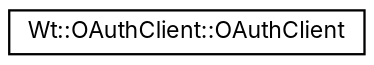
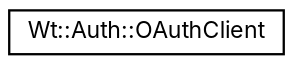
(187, 32) -> (146, 32)
